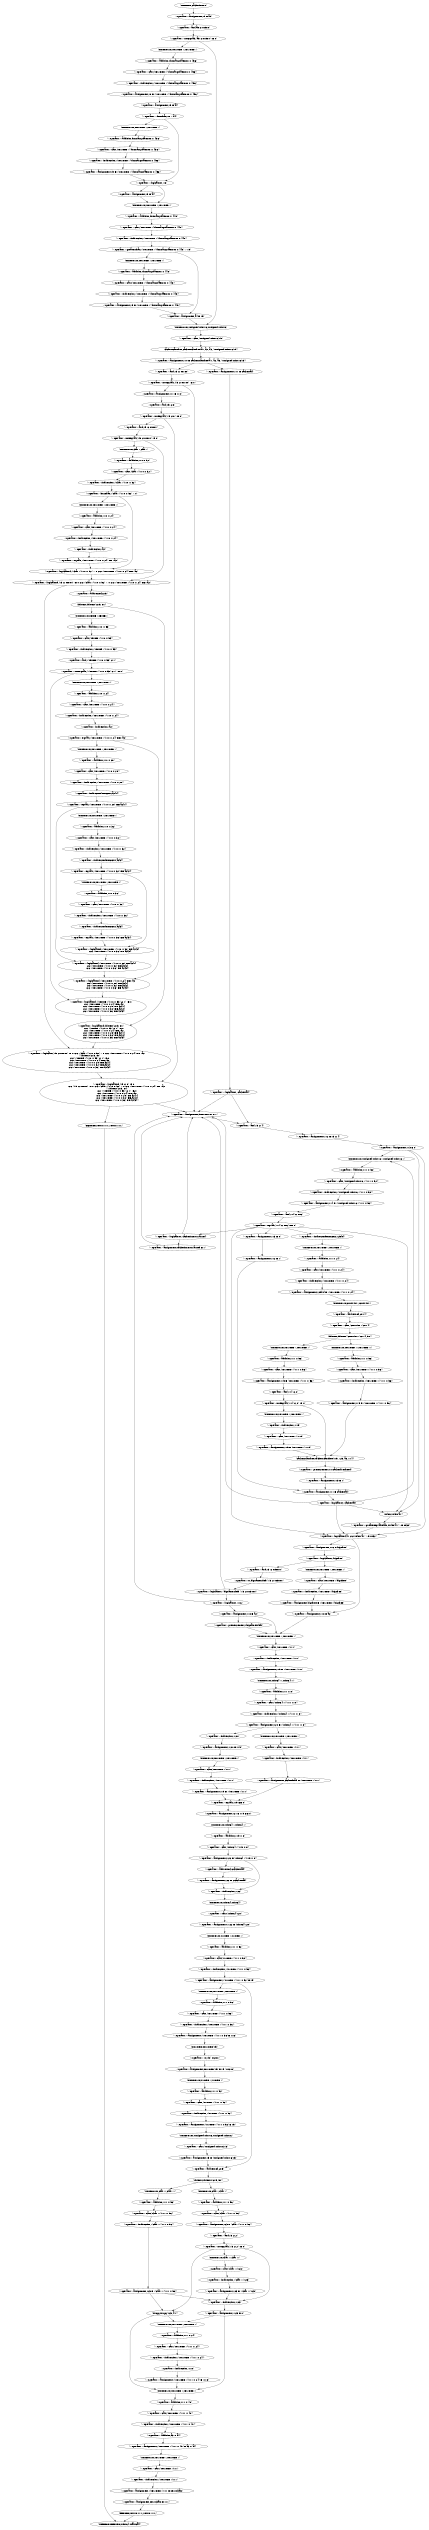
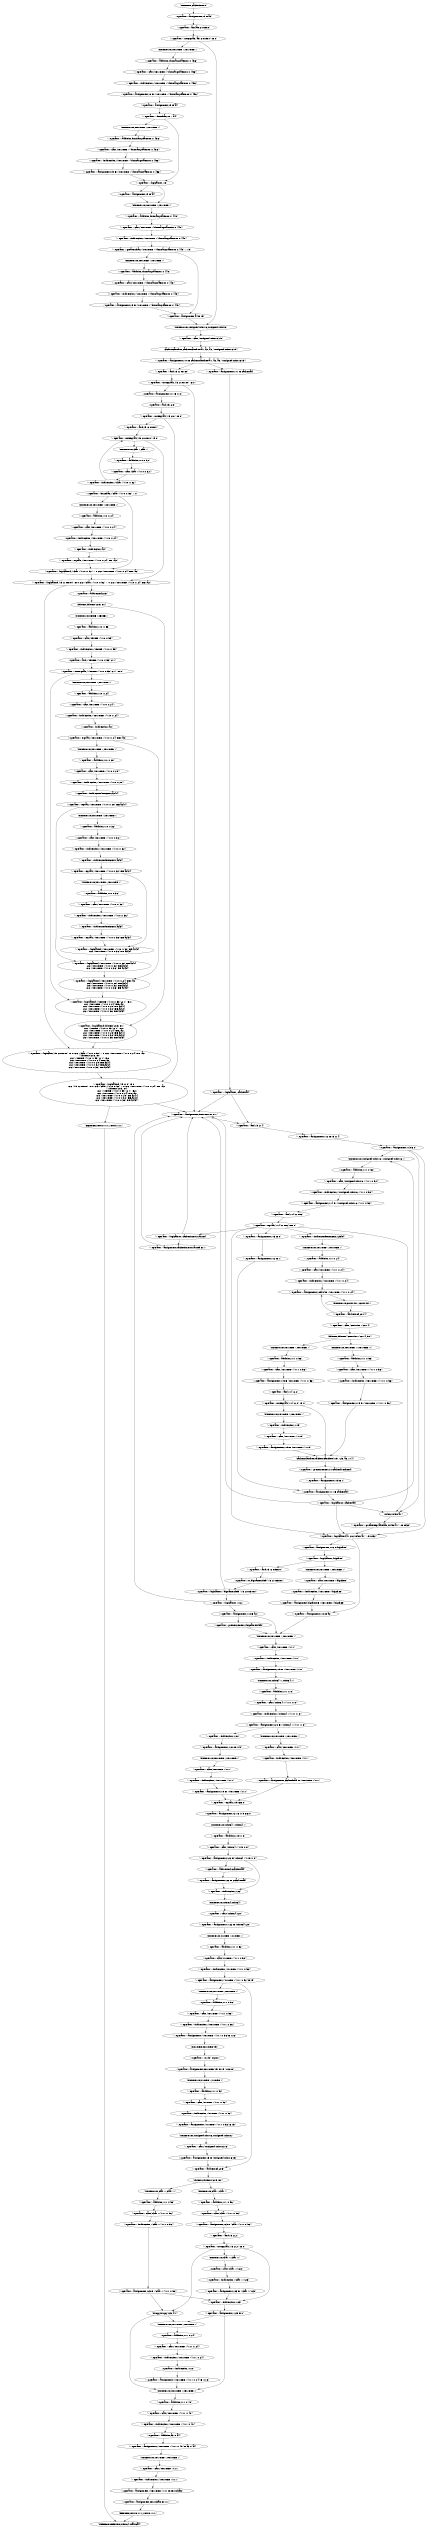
(112, 488) -> (102, 457)
(350, 1319) -> (325, 1307)
